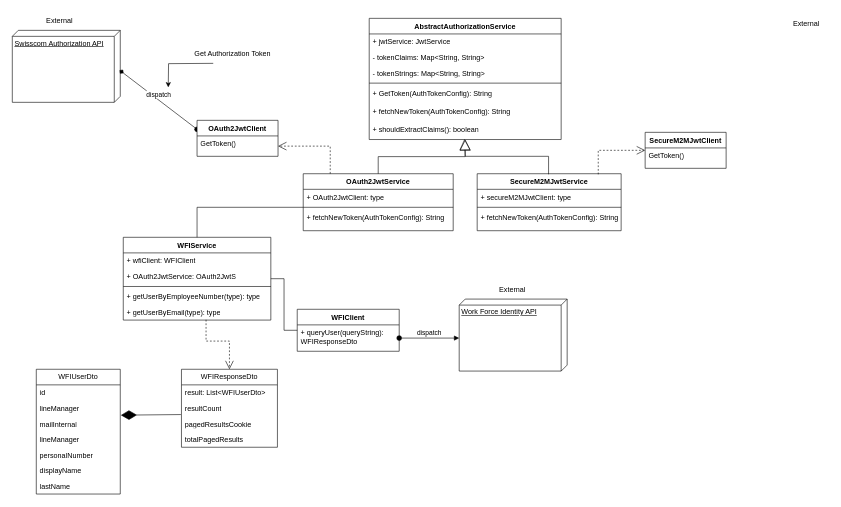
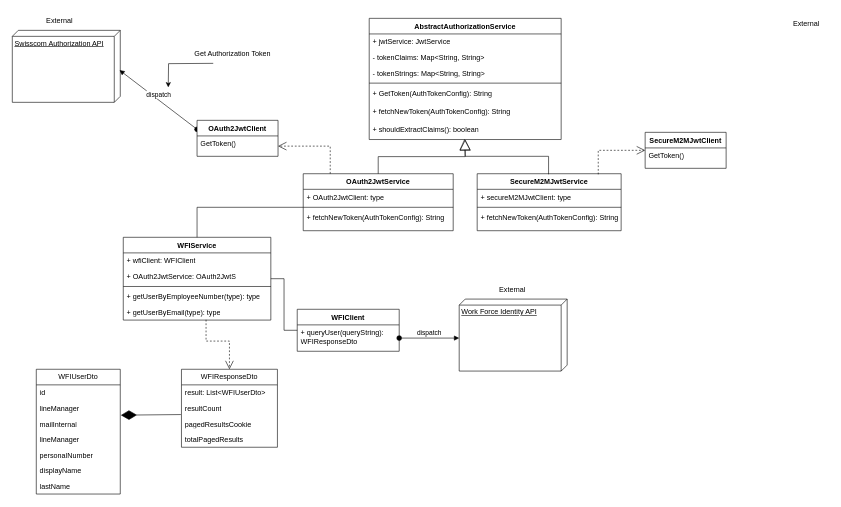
(124, 74) -> (124, 74)
